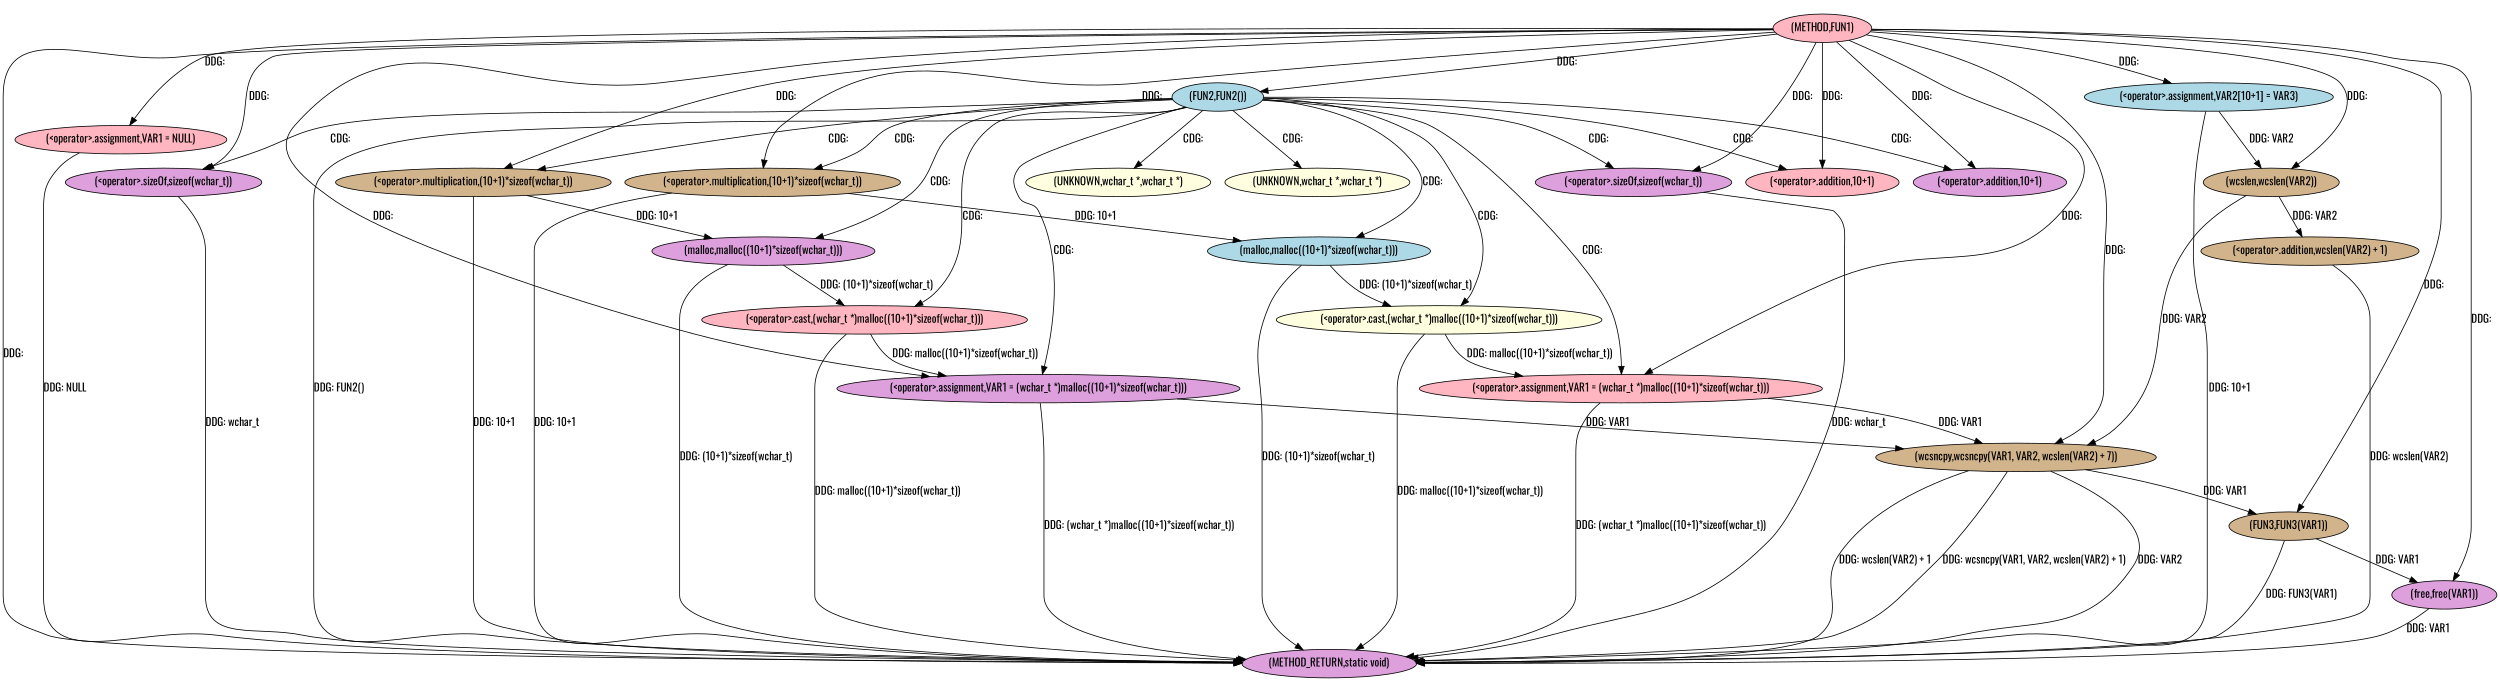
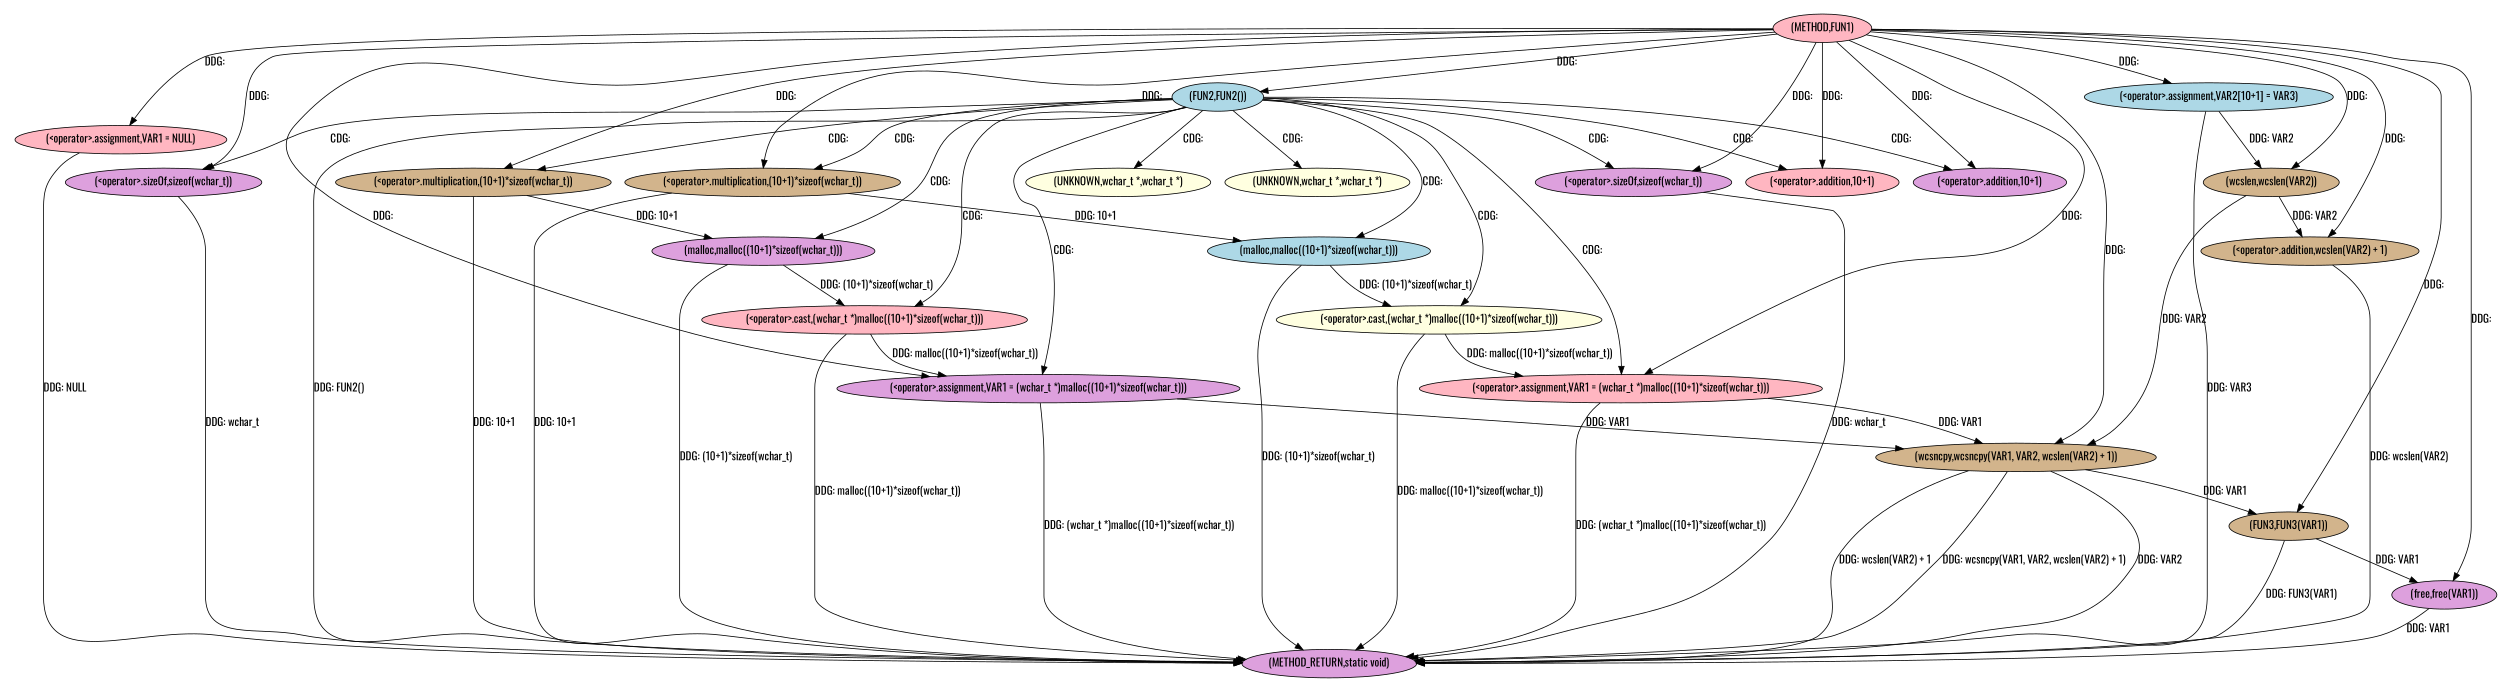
(7, 73) -> (2207, 46)
(2230, 389) -> (2230, 389)
(2016, 457) -> (2016, 457)
